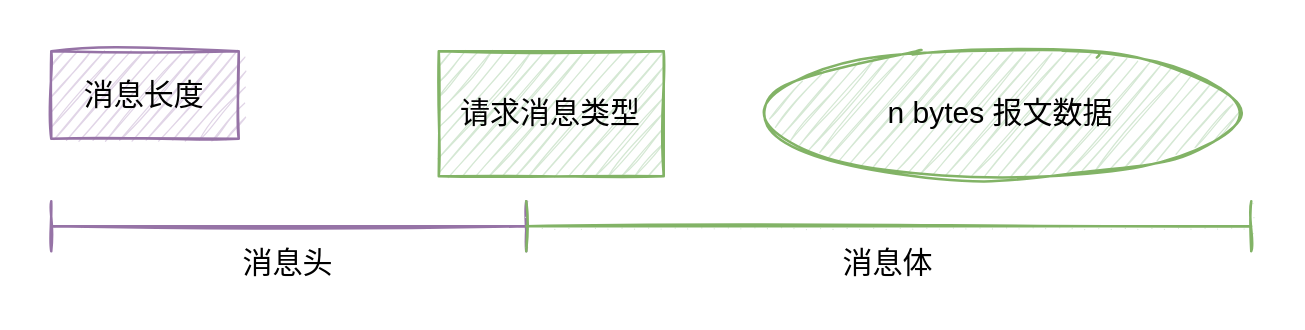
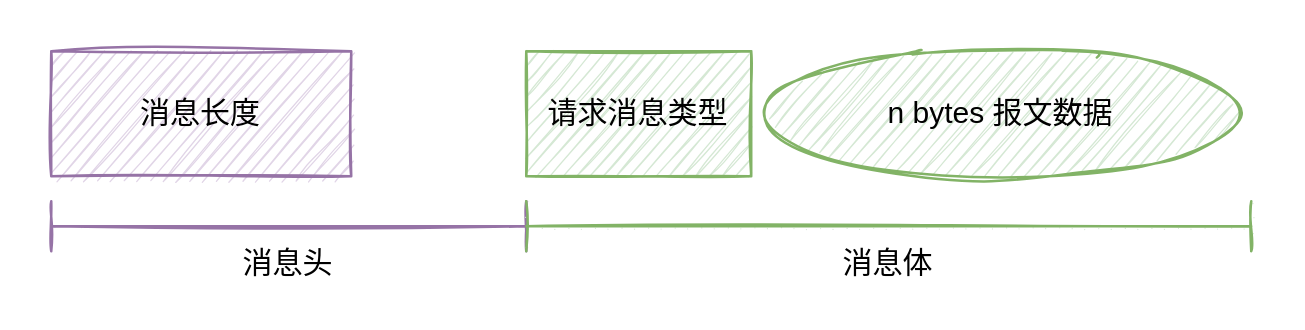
(145, 95) -> (201, 114)
(551, 114) -> (639, 114)
